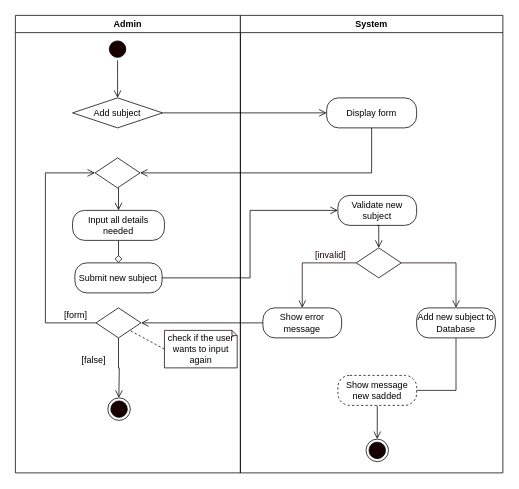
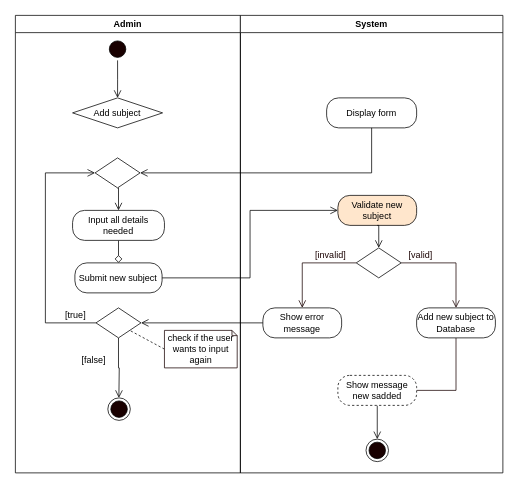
(244, 113) -> none
(377, 210) -> (377, 210)
none -> (420, 255)
(76, 315) -> (76, 315)
